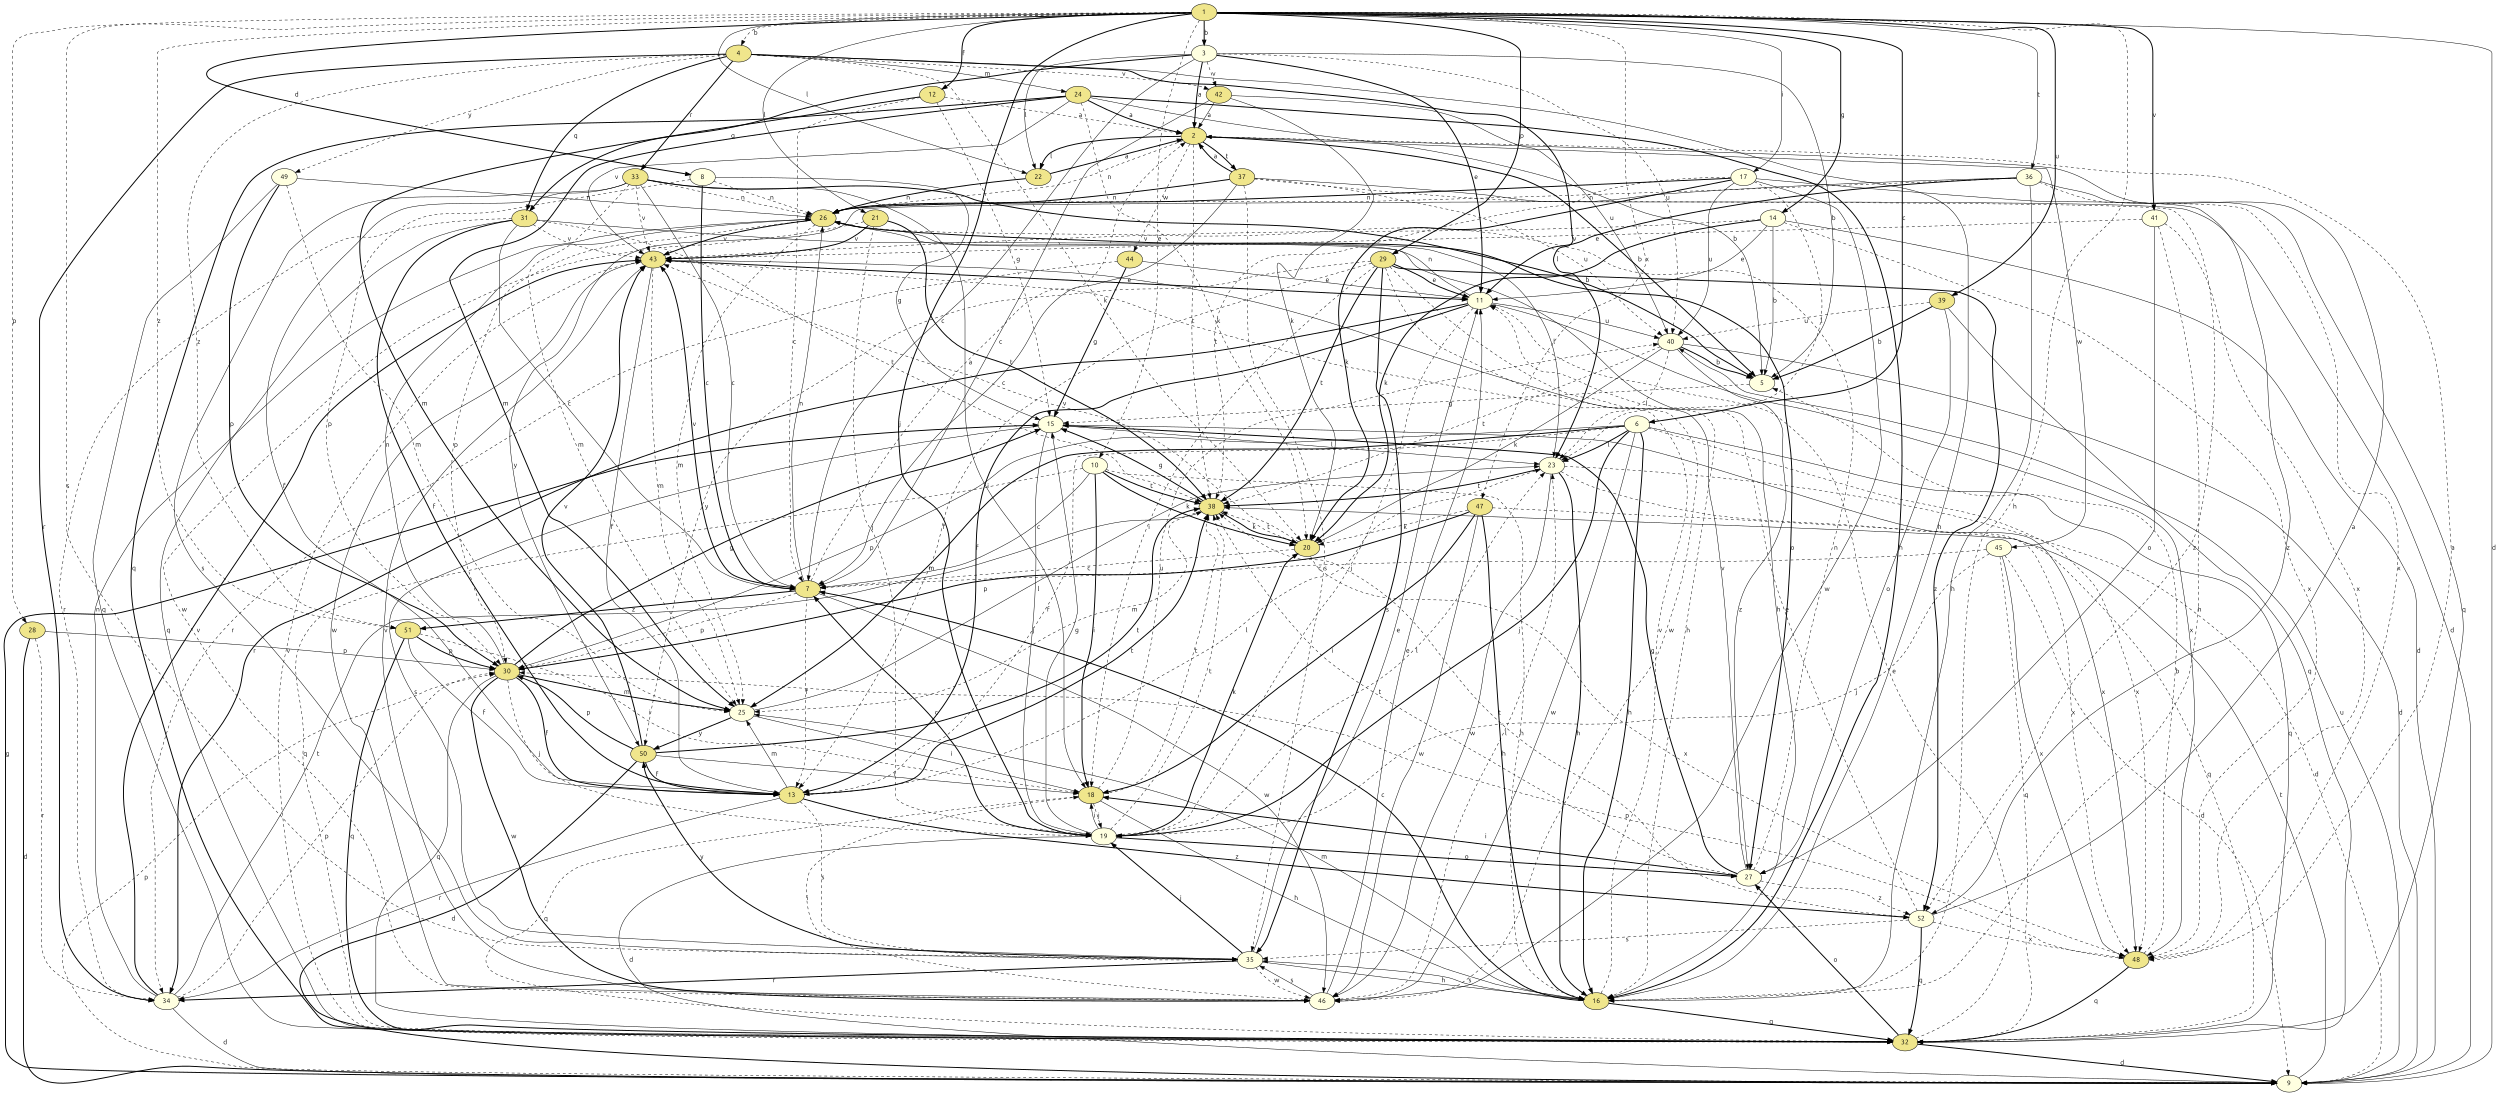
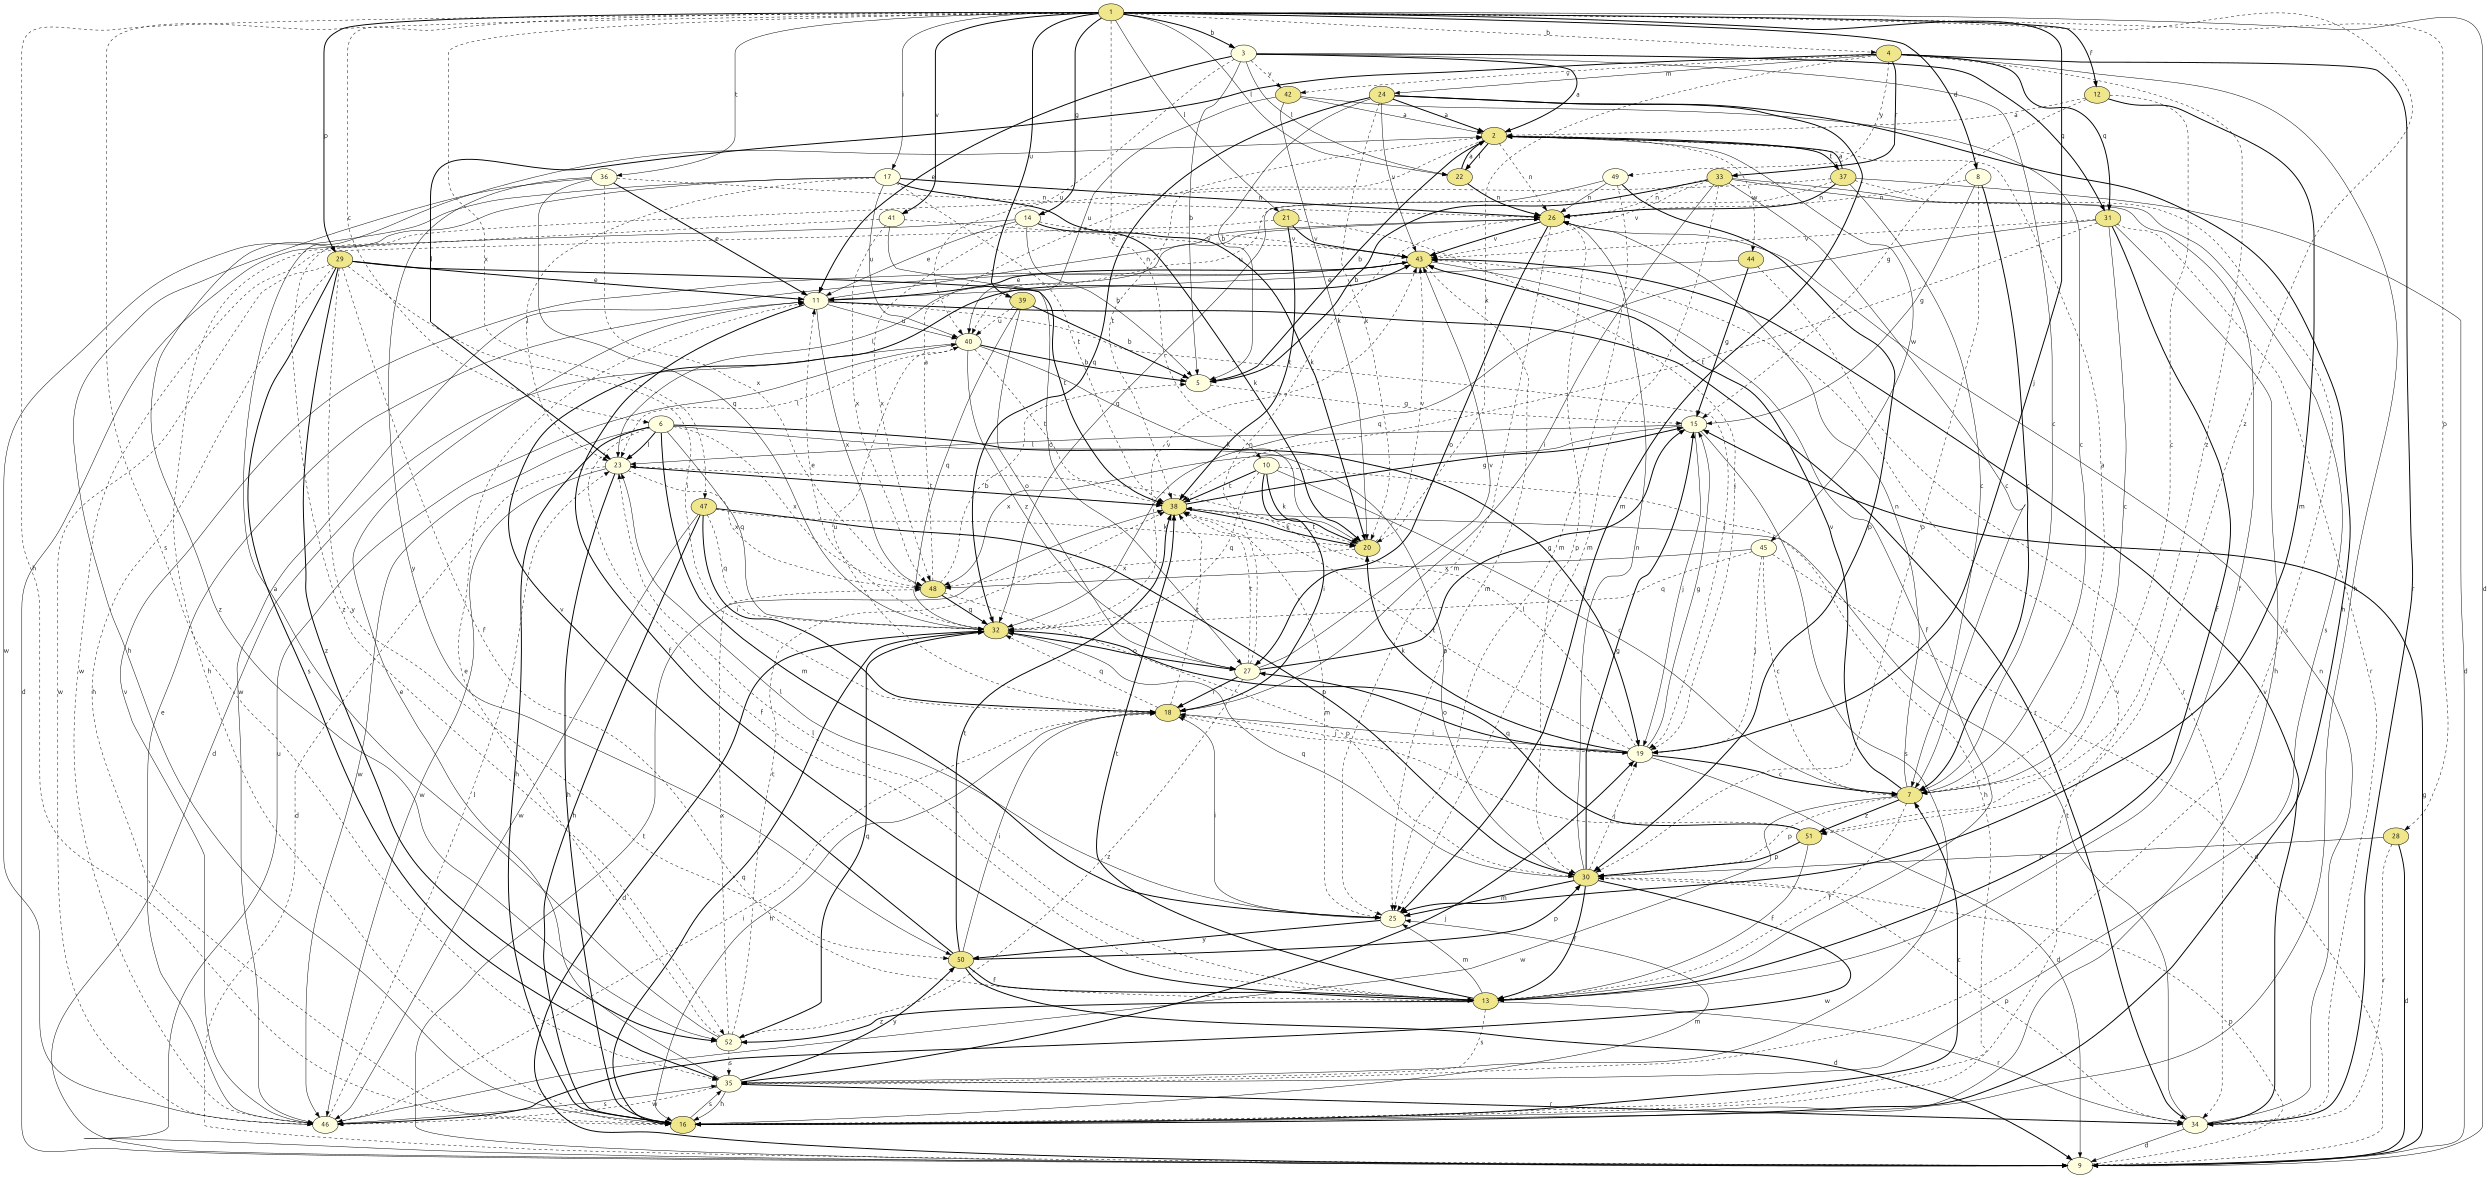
(1841, 36) -> (442, 29)
(1048, 569) -> none
